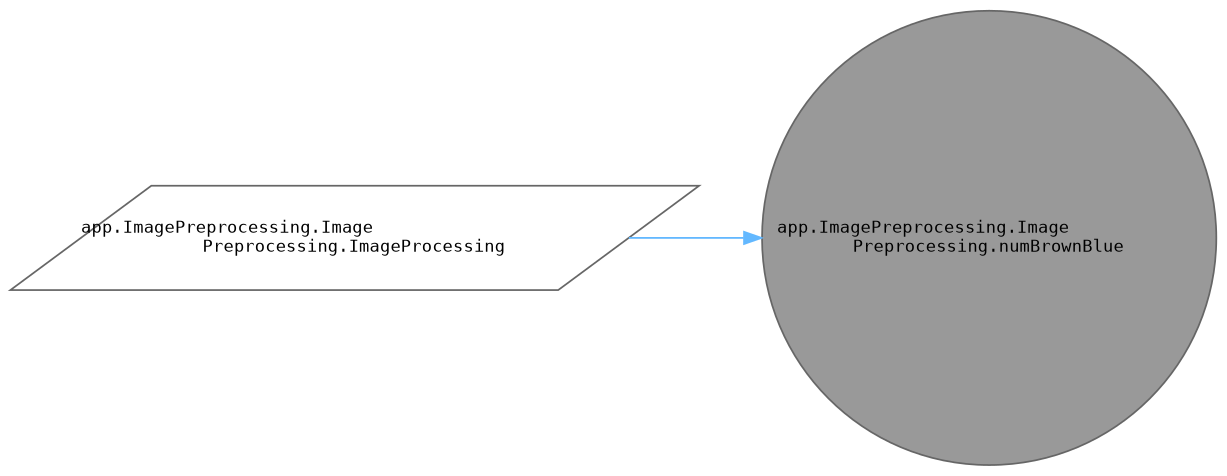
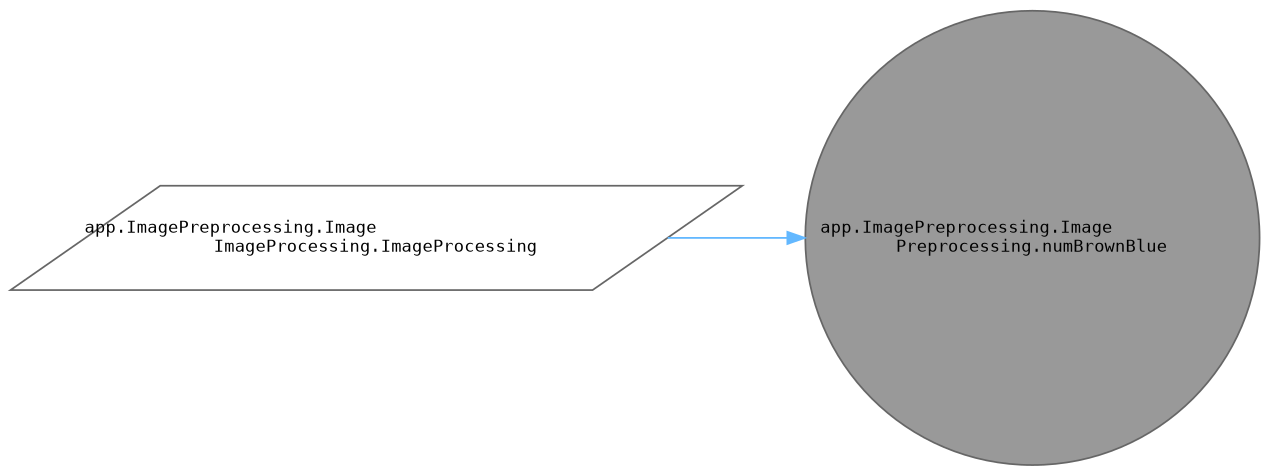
(355, 238) -> (376, 238)
